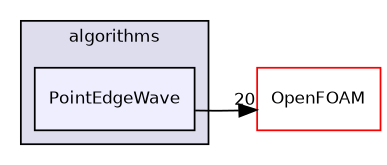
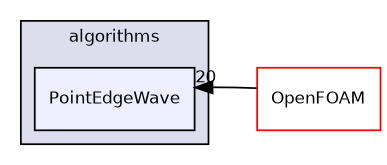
(219, 111) -> (235, 87)
